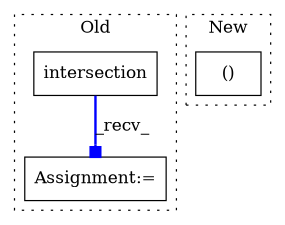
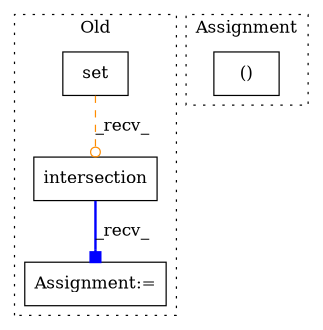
(228, 28) -> (247, 28)
none -> (95, 74)
